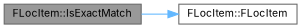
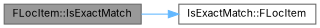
(238, 14) -> (247, 14)
